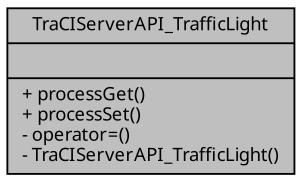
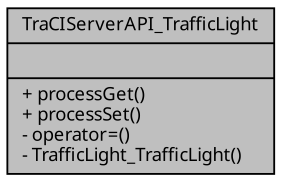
(151, 156) -> (132, 156)
